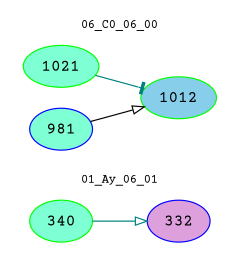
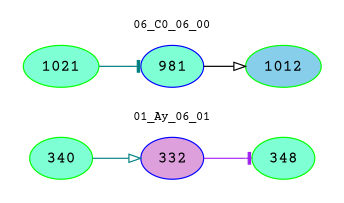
(117, 81) -> (117, 66)
none -> (283, 158)
